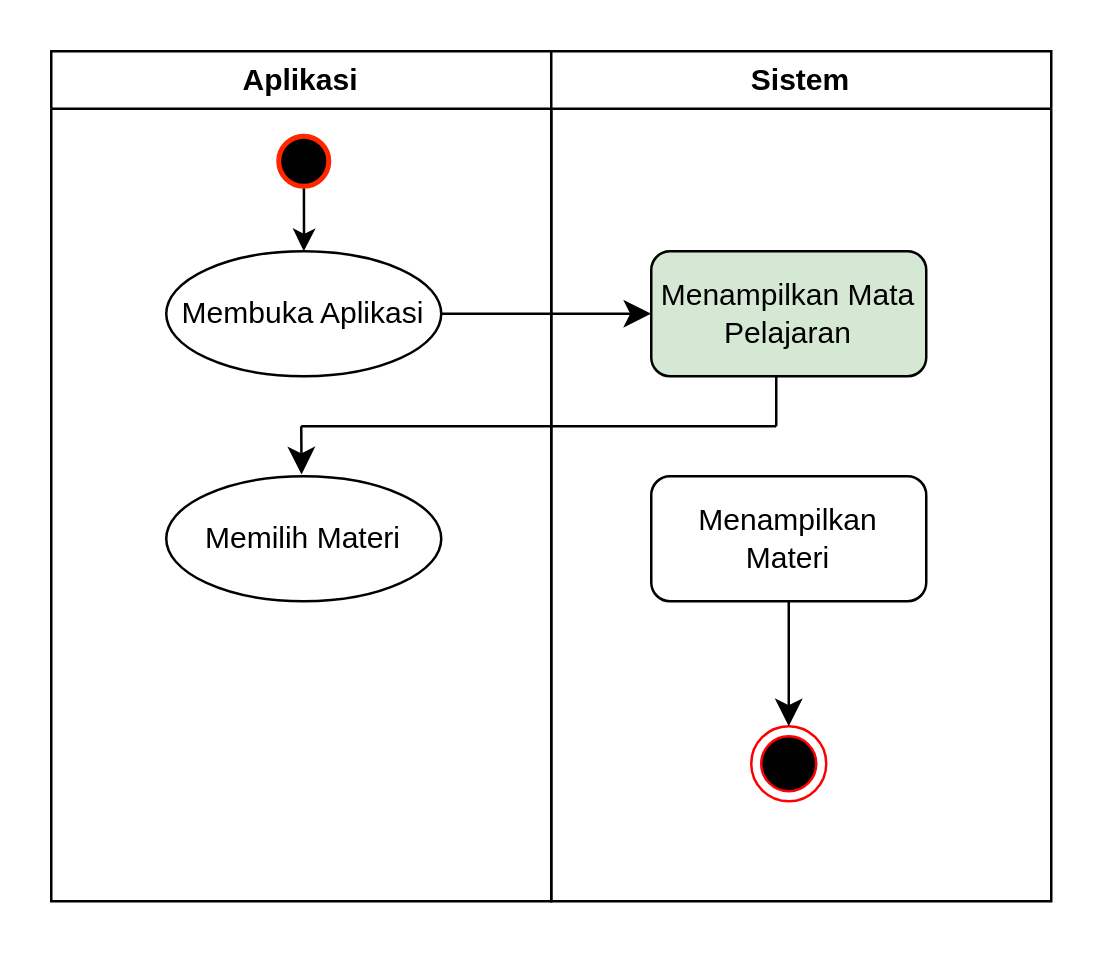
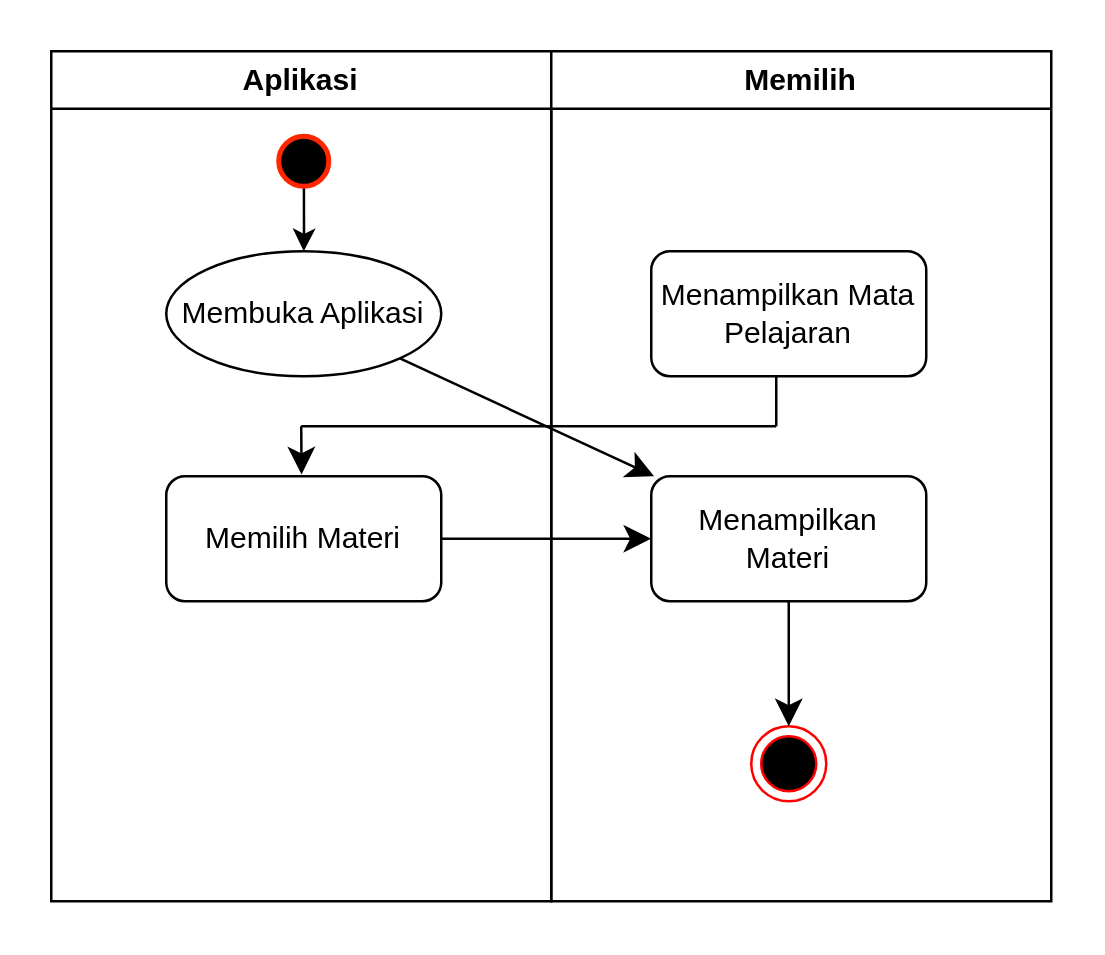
(801, 81) -> (801, 81)
(494, 314) -> (469, 391)
(789, 314) -> (789, 314)
(304, 539) -> (304, 539)
none -> (494, 539)
